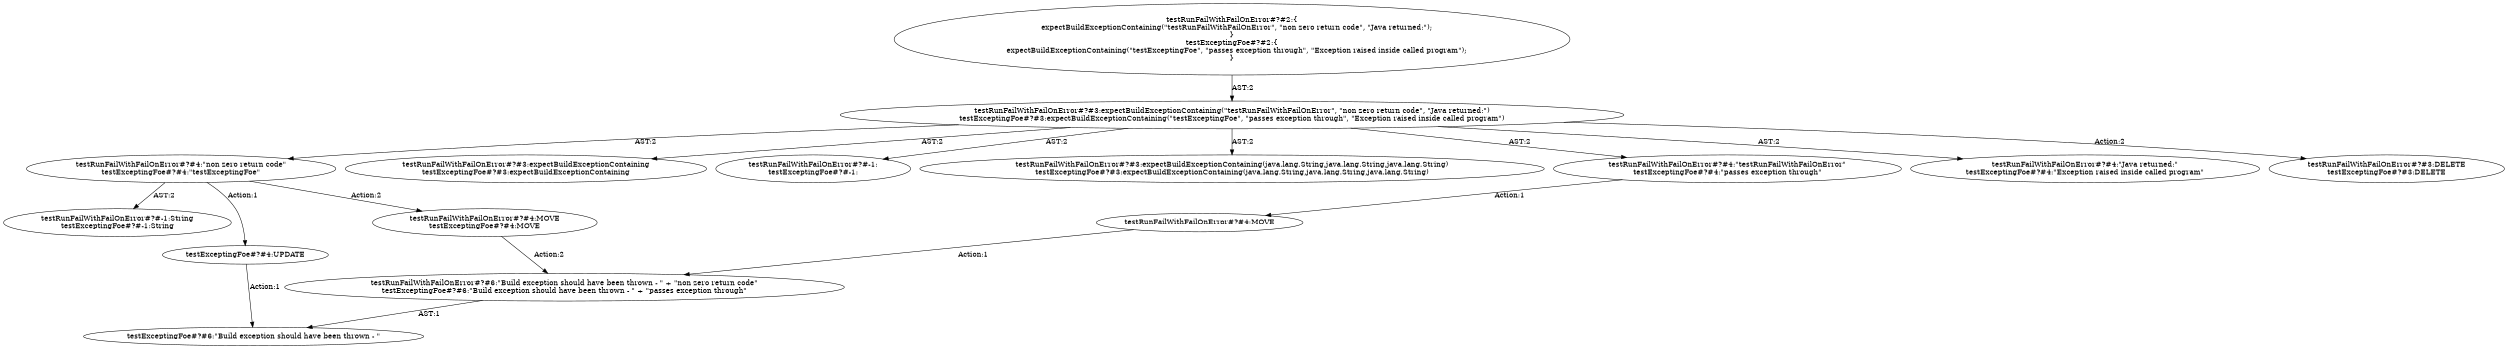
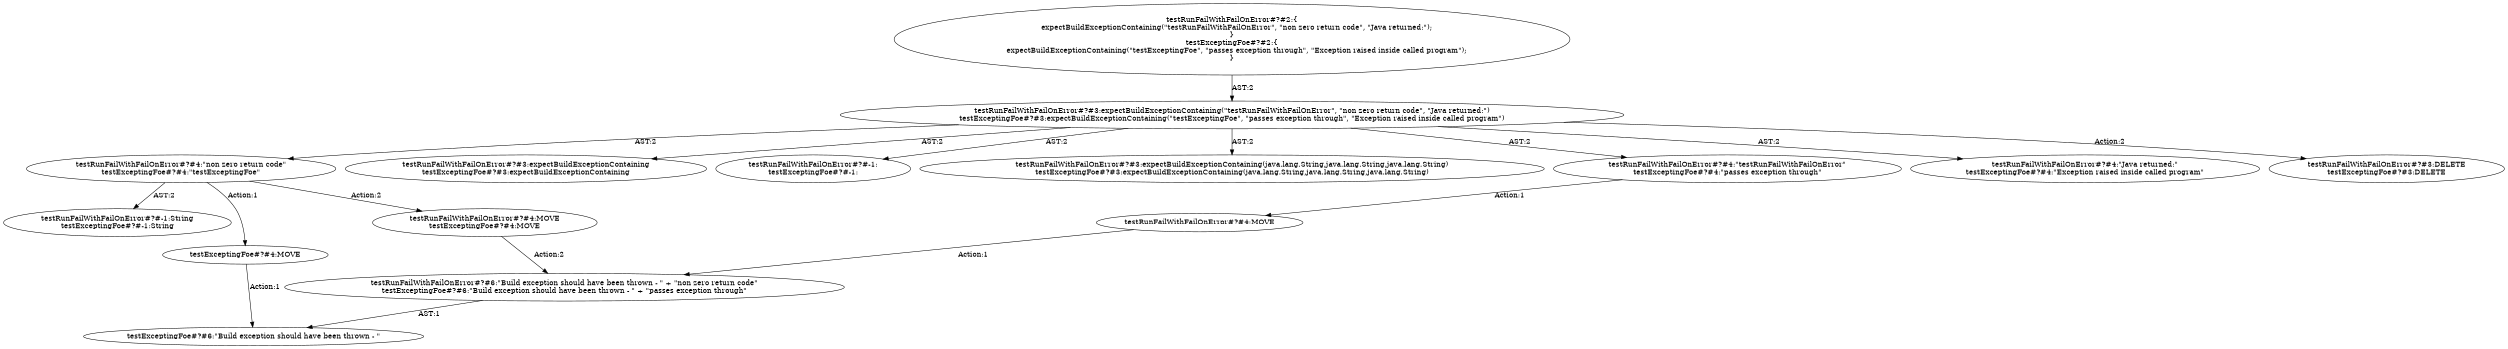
(245, 255) -> (245, 255)
